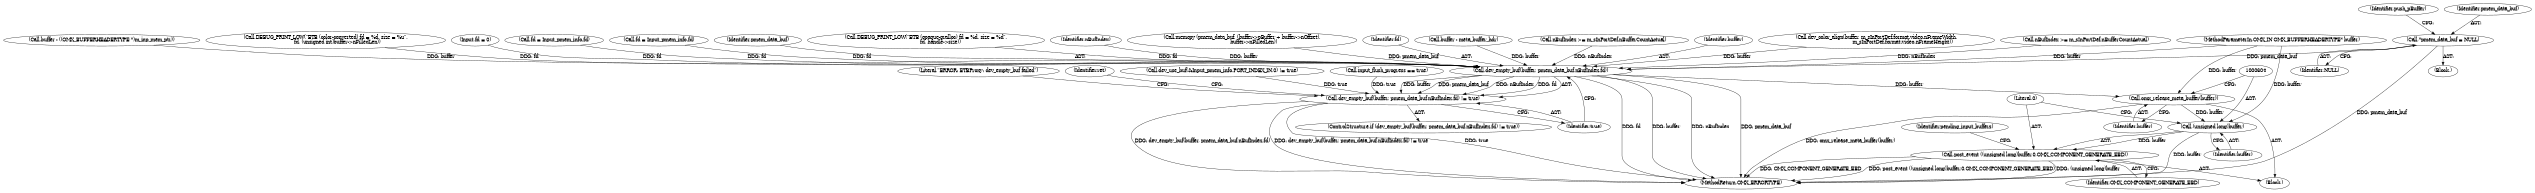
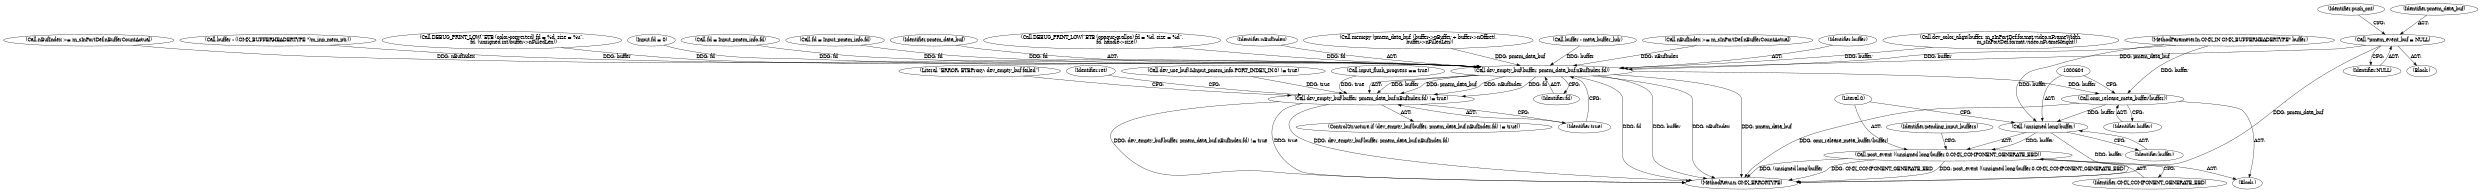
(2398, 9) -> (2351, 9)
(2443, 40) -> (2393, 40)
(1244, 57) -> (1393, 57)
none -> (1568, 83)
